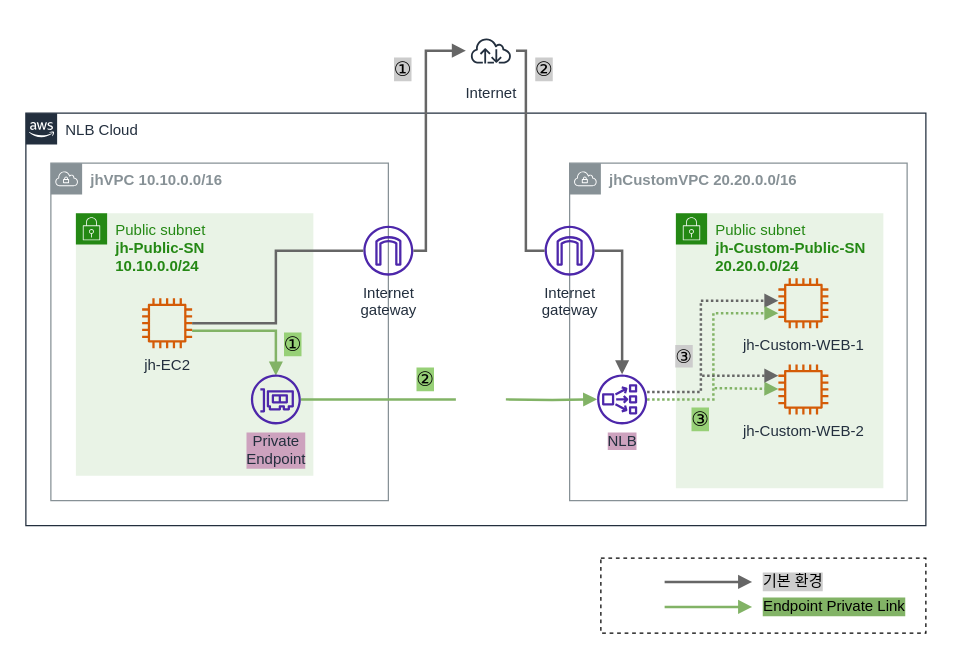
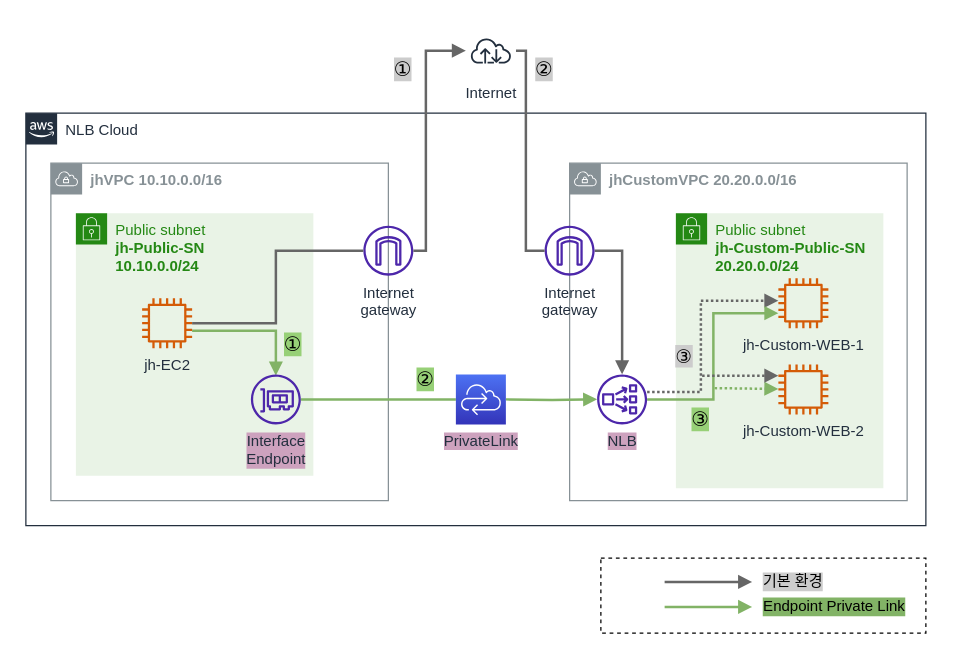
(713, 363) -> (713, 363)
none -> (481, 399)
(276, 451) -> (276, 451)
